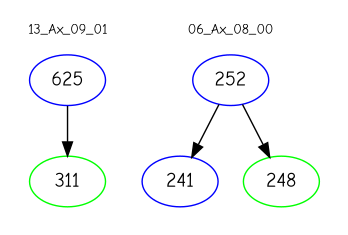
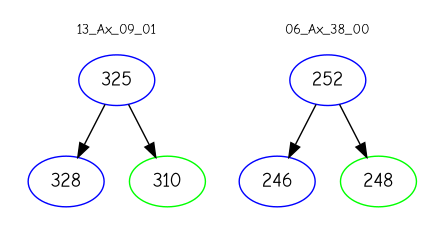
(231, 30) -> (328, 30)
(68, 80) -> (117, 80)
none -> (66, 181)
(68, 181) -> (167, 181)
(180, 181) -> (277, 181)
